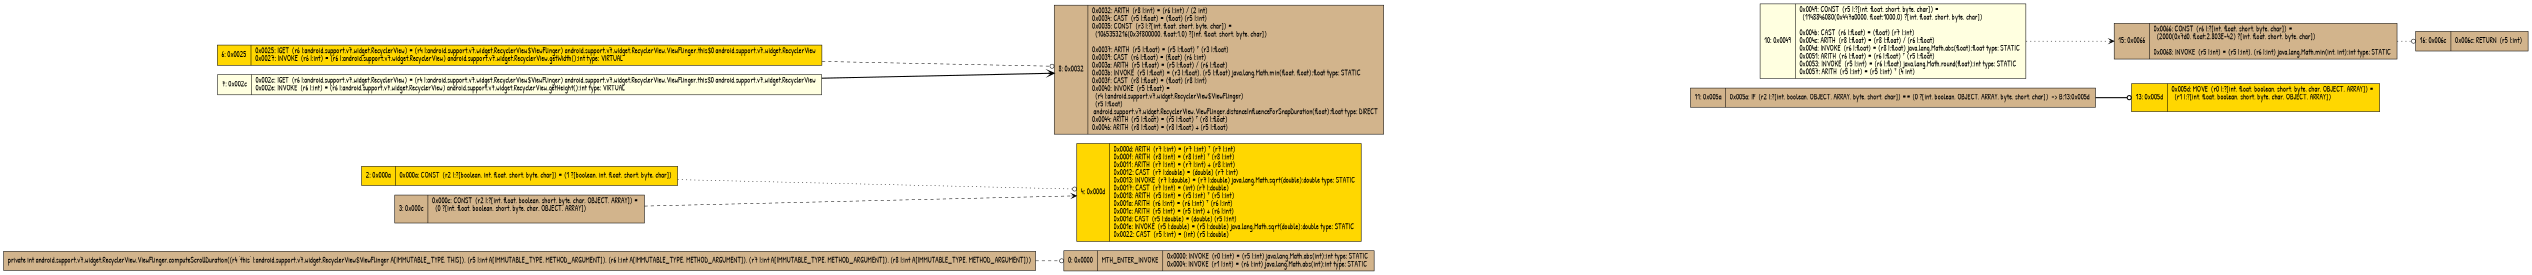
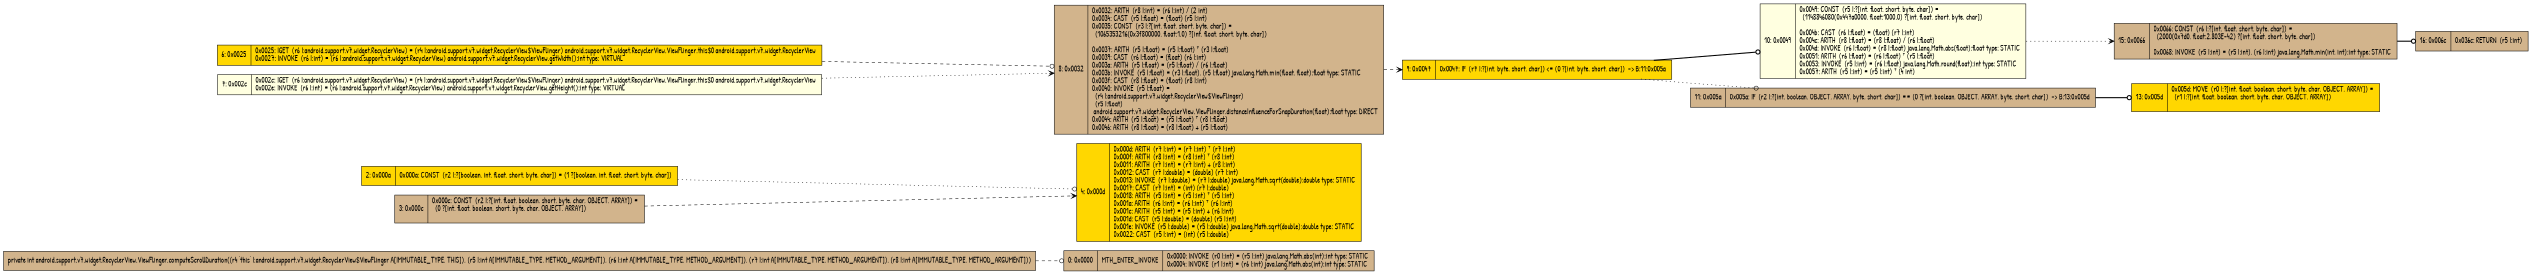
(2404, 41) -> (2404, 41)
(2490, 41) -> (2490, 41)
none -> (1537, 70)
(935, 76) -> (935, 76)
